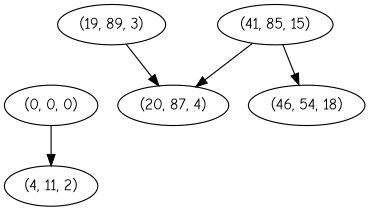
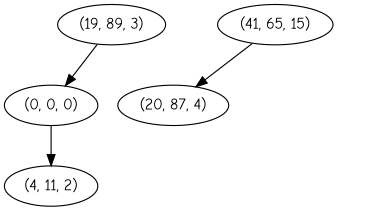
(275, 25) -> (275, 25)
(139, 61) -> (85, 61)
(307, 105) -> none
